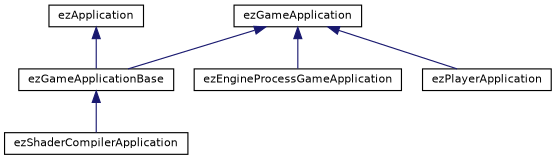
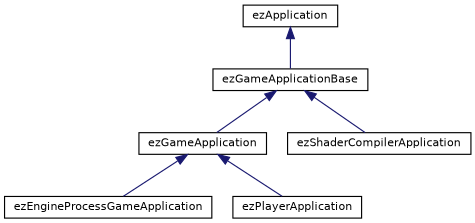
(191, 50) -> (242, 115)
